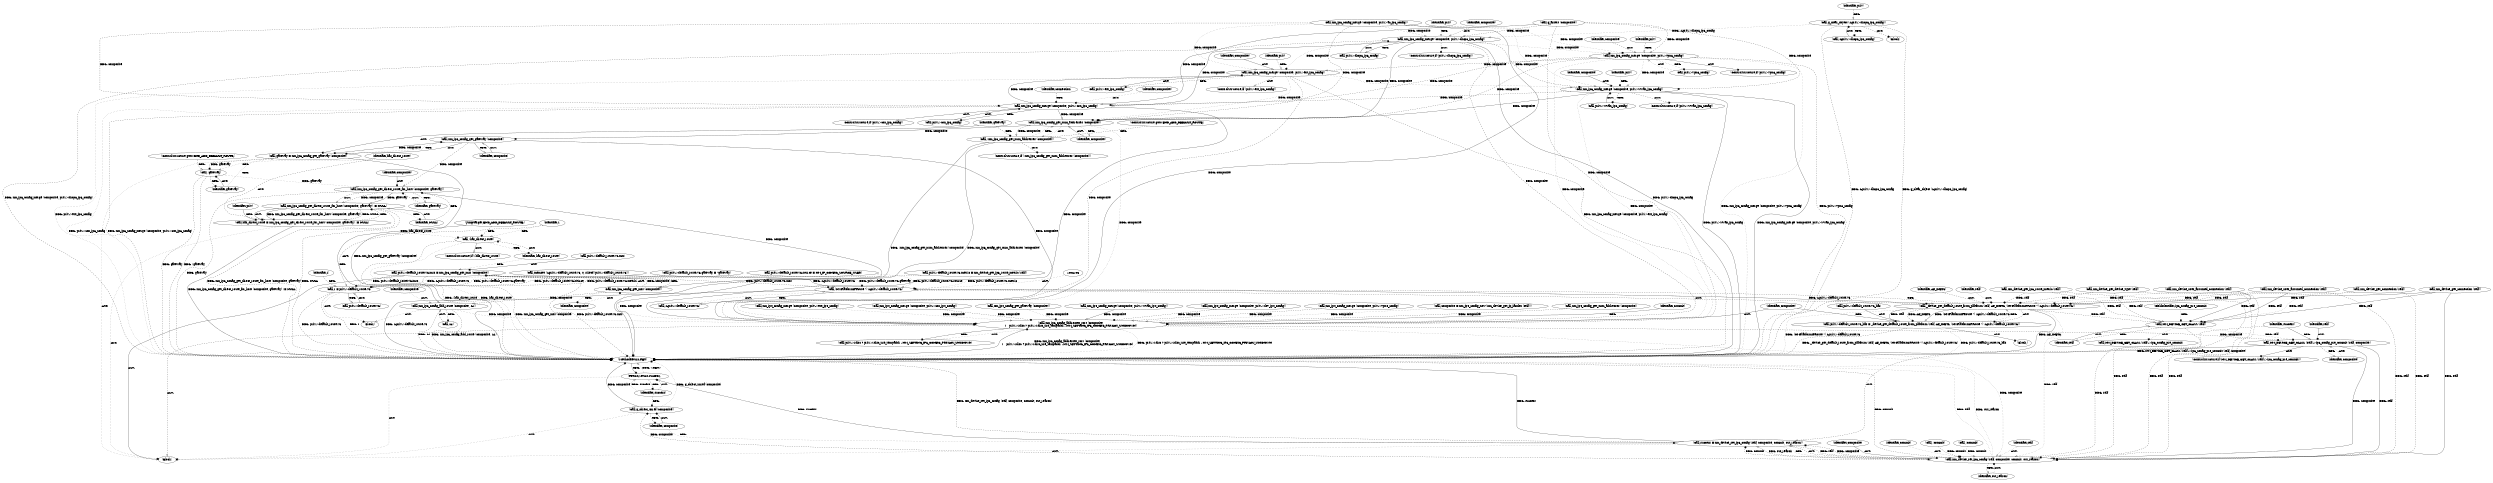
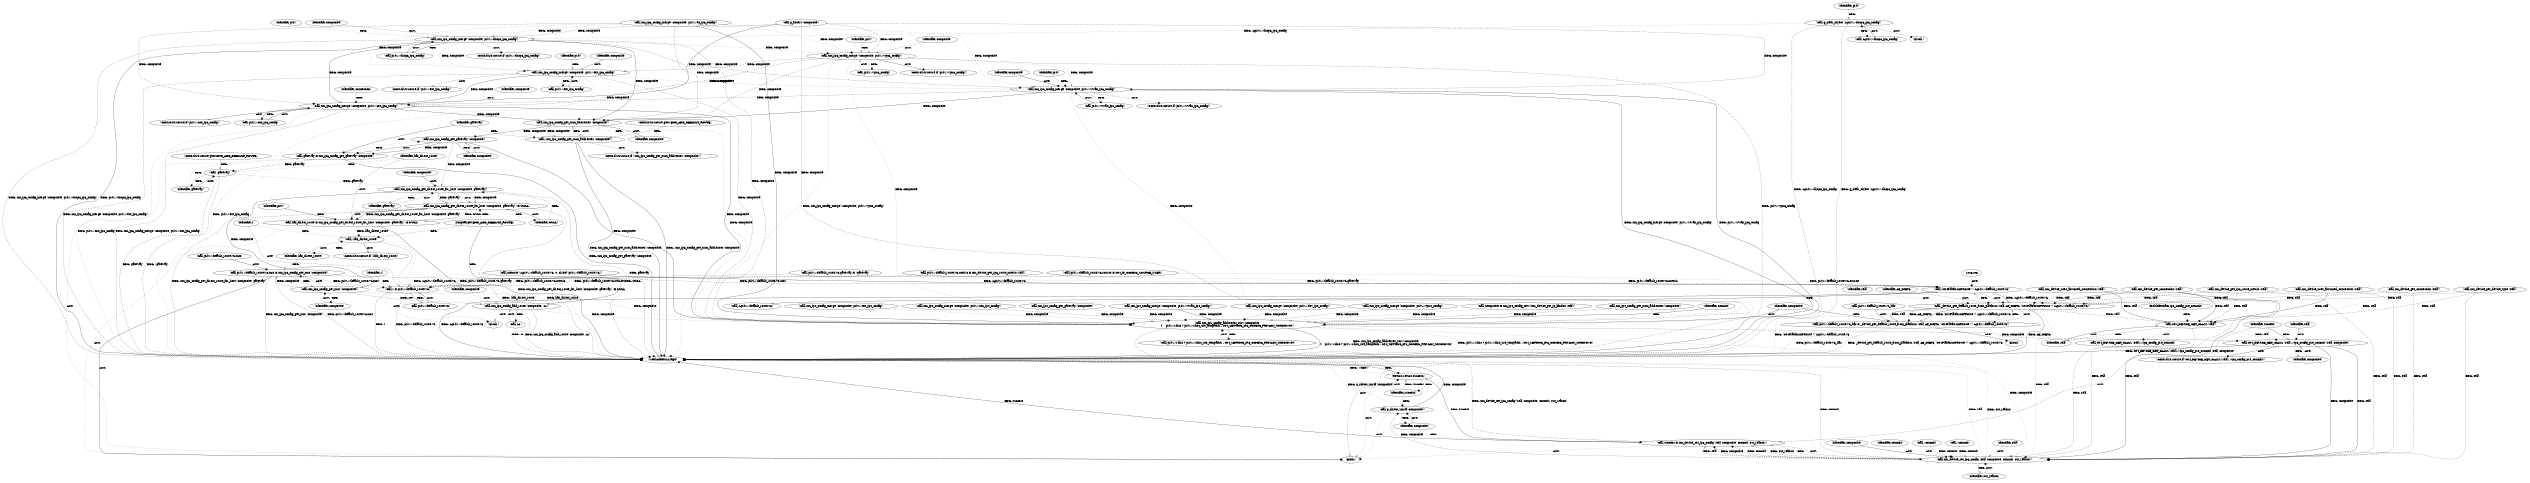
(759, 295) -> none
(561, 298) -> (406, 298)
